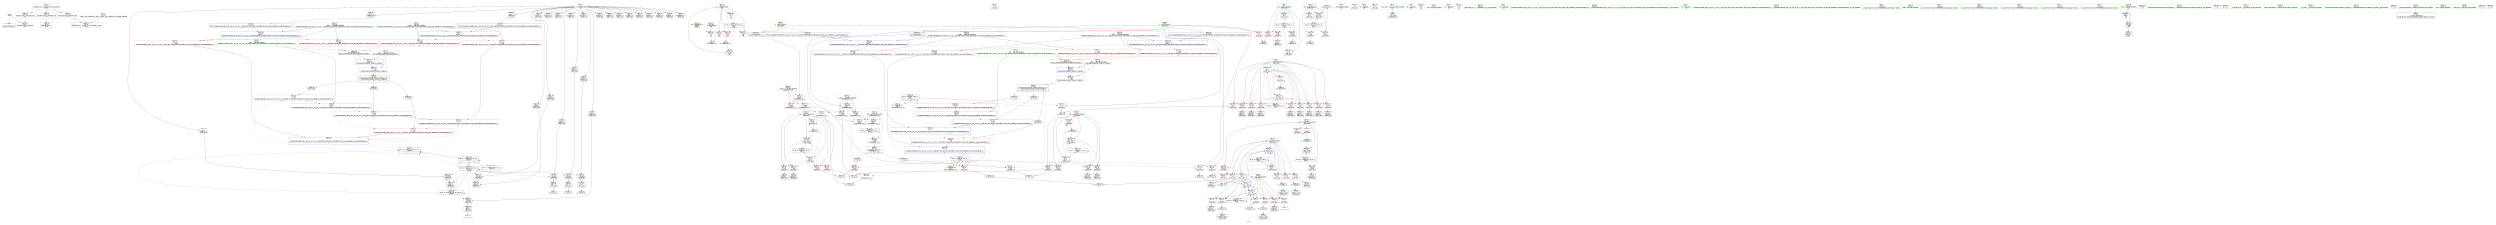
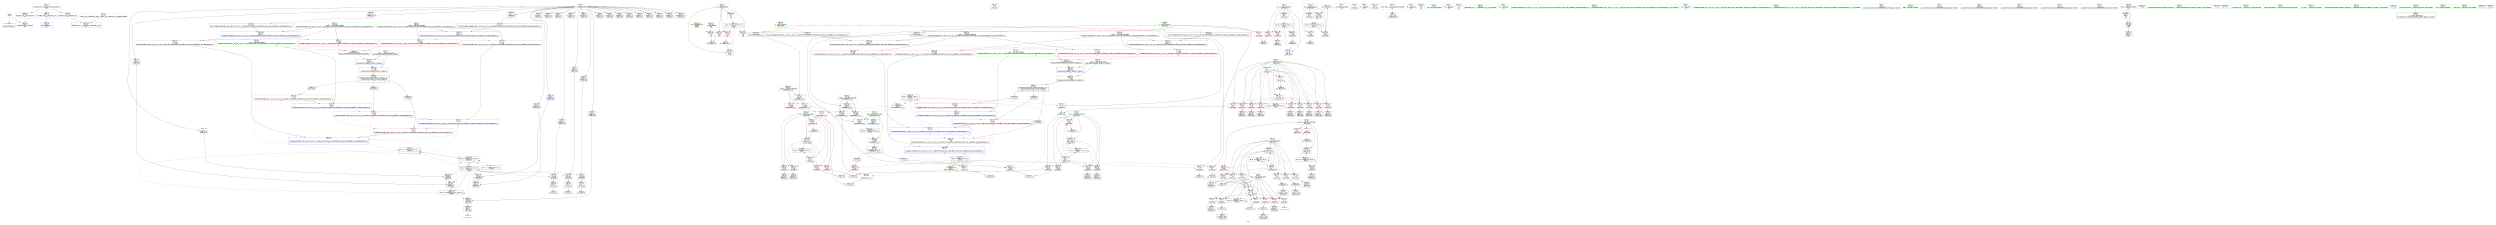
none -> (136, 62)
(1099, 185) -> none
